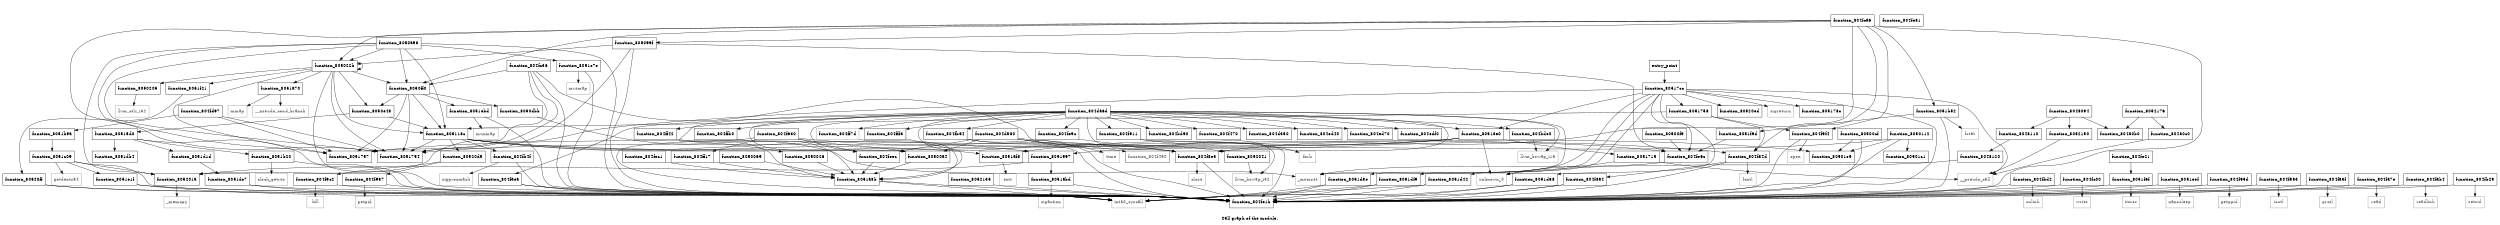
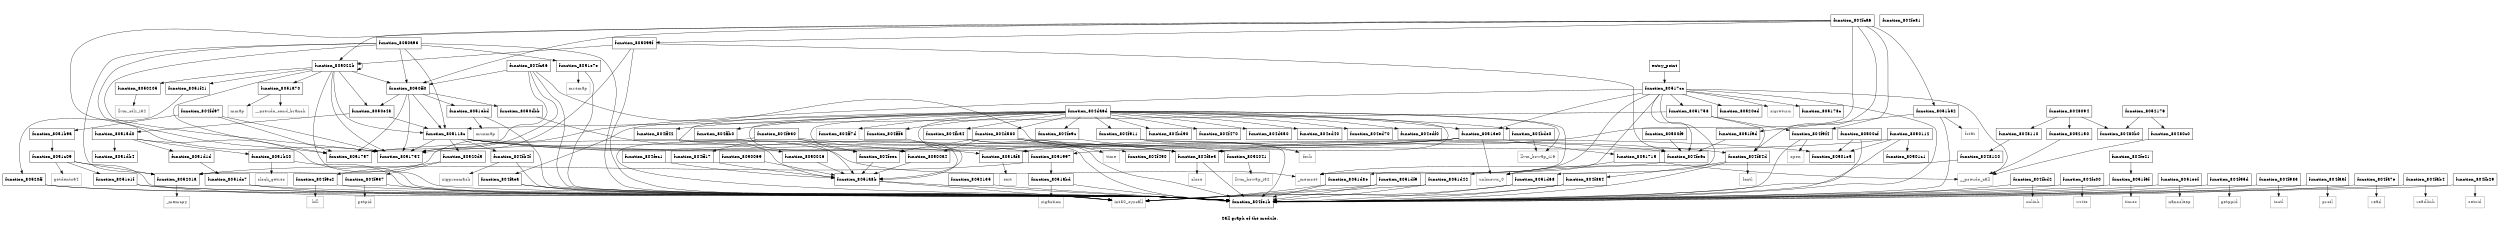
(368, 54) -> none
(1184, 144) -> (1043, 122)
(1148, 157) -> (1148, 157)
(1586, 163) -> none
(2008, 174) -> none
